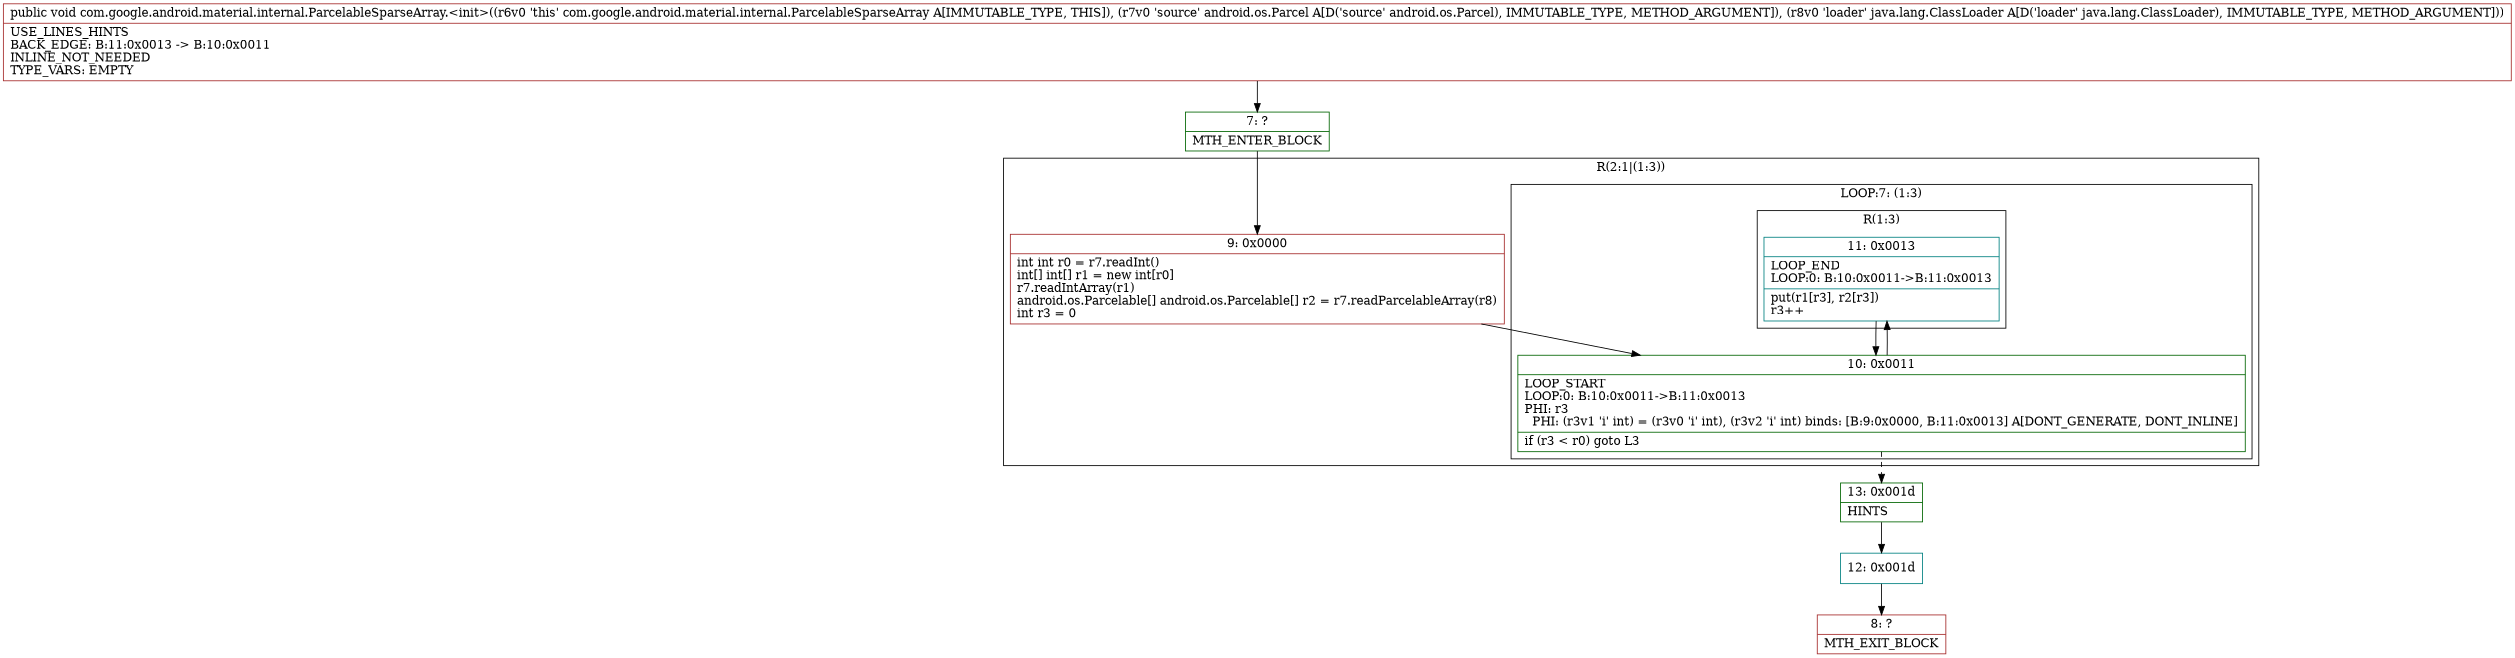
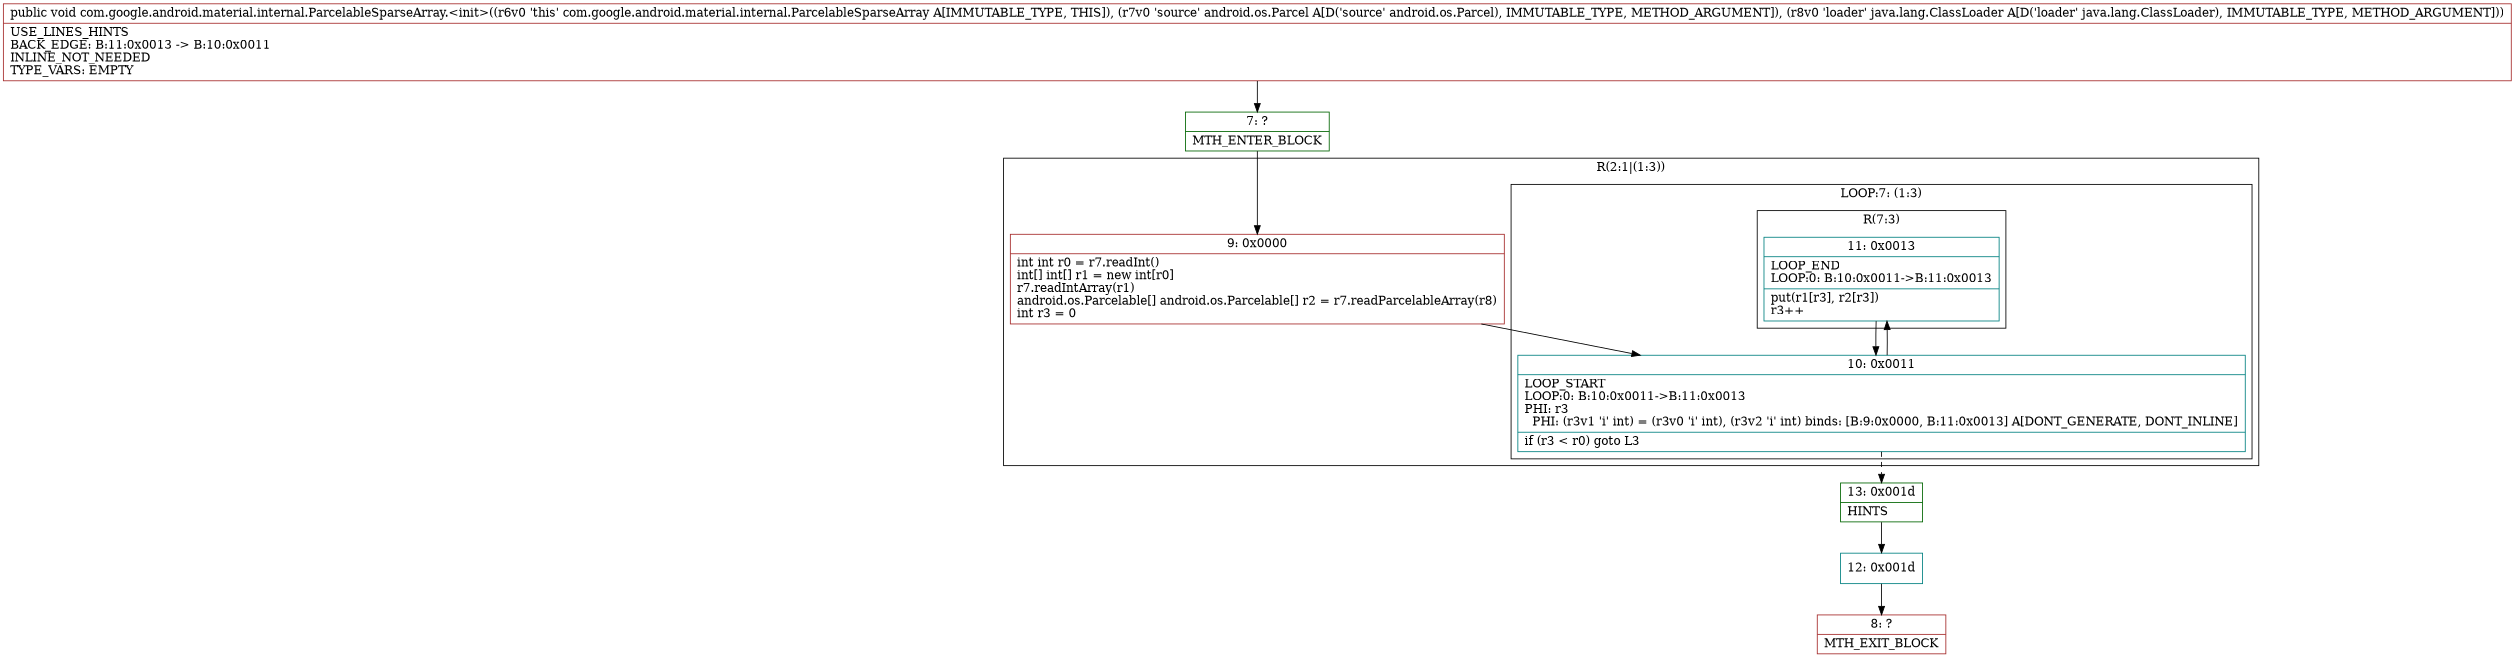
(1882, 220) -> (1882, 220)
(1882, 403) -> (1882, 403)
